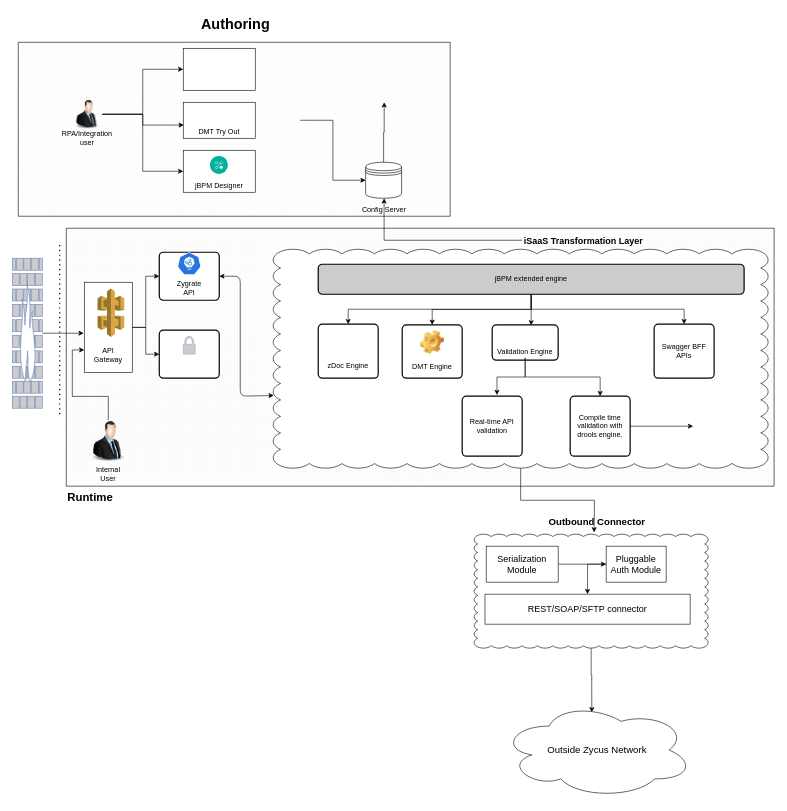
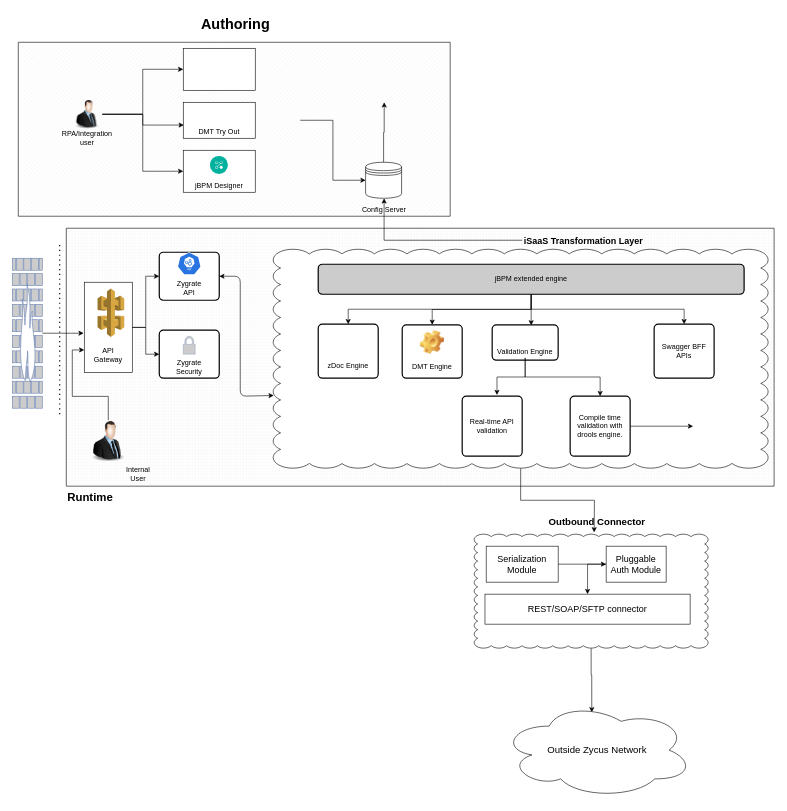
none -> (189, 367)
(108, 474) -> (138, 474)
